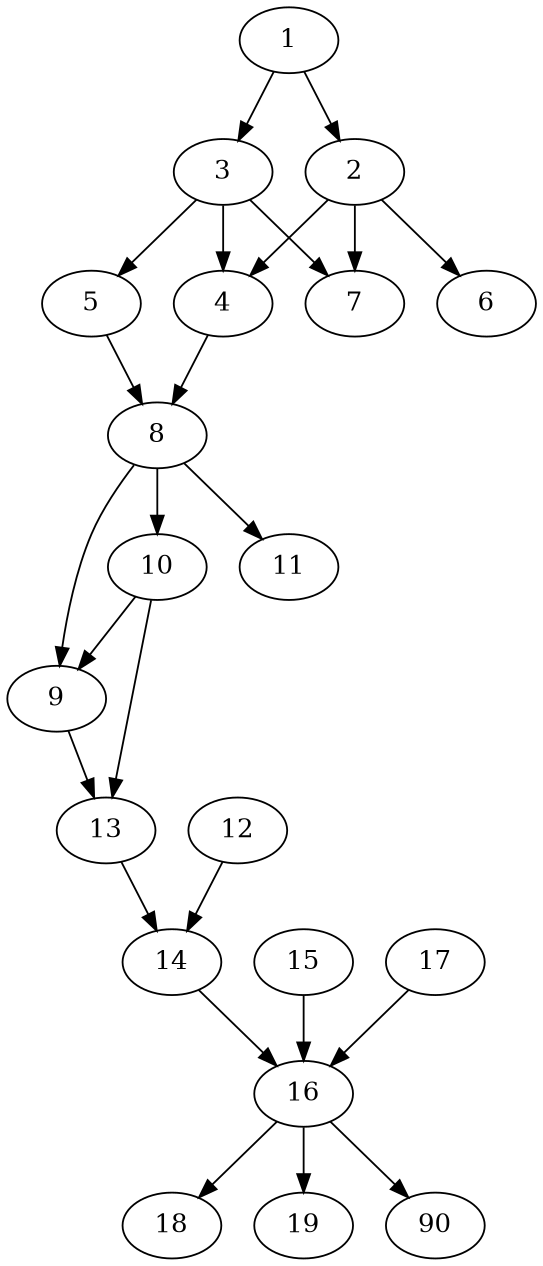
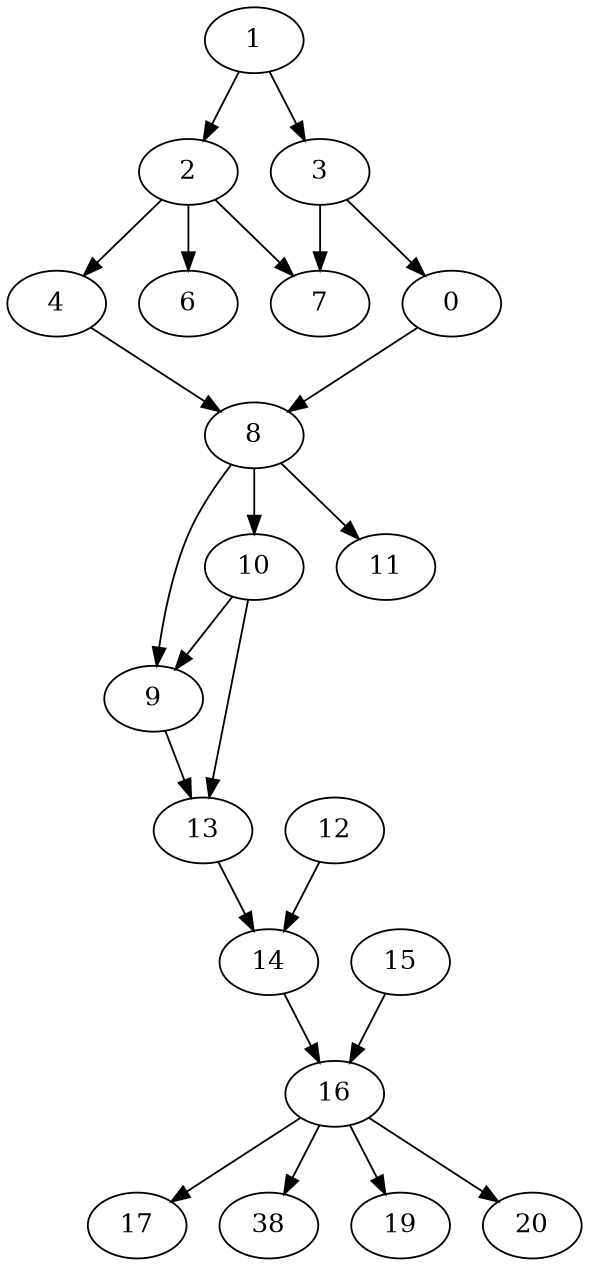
(223, 229) -> none
(91, 304) -> (452, 304)
(376, 1021) -> (243, 1155)
(172, 1226) -> (269, 1226)
(435, 1226) -> (532, 1226)
